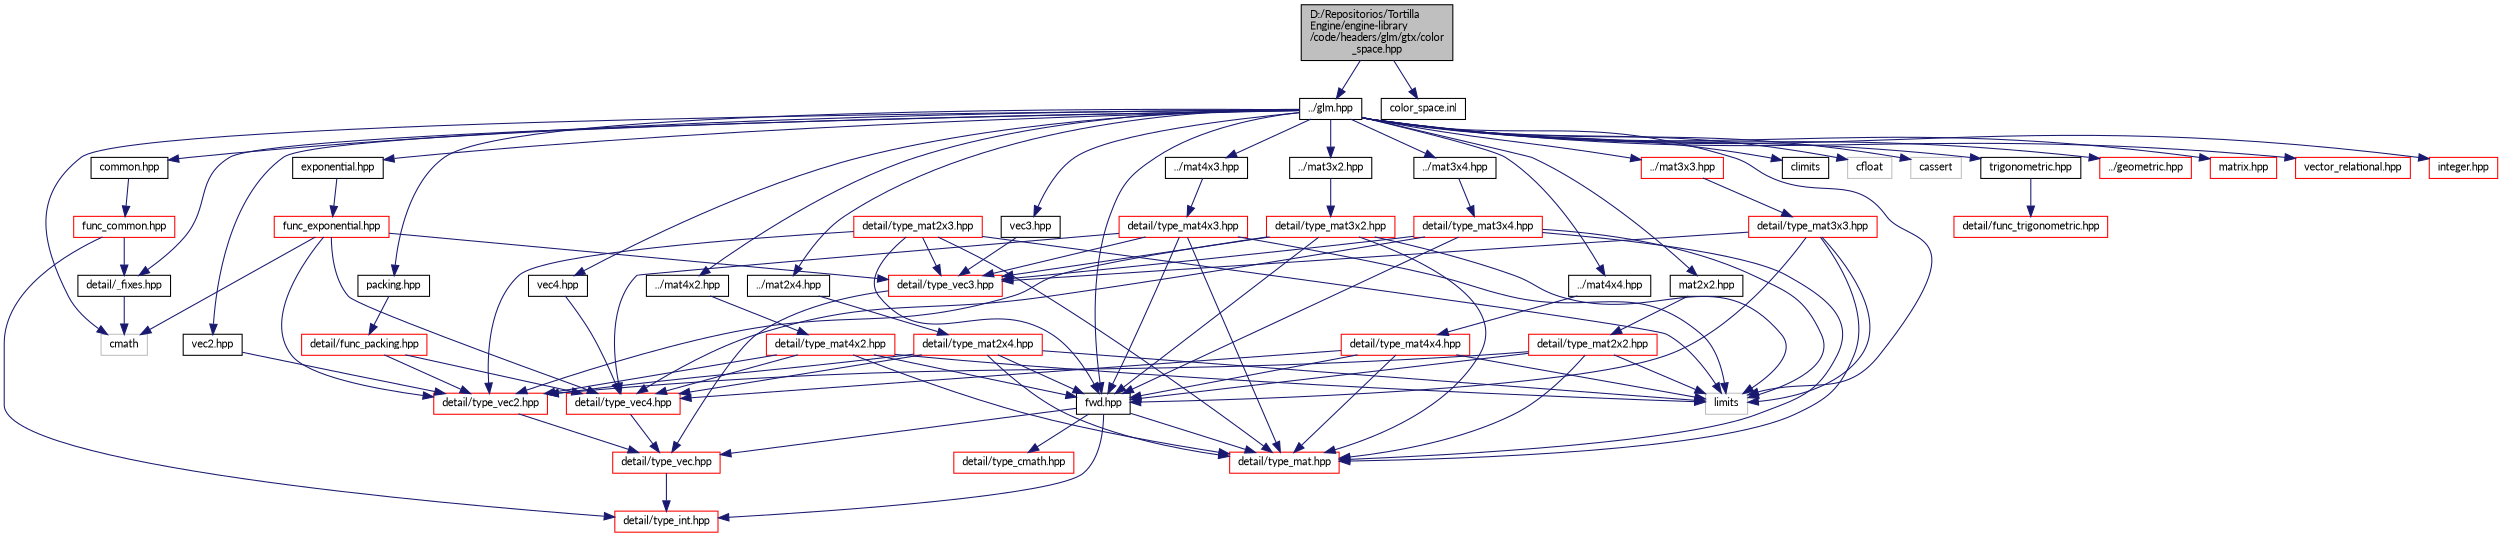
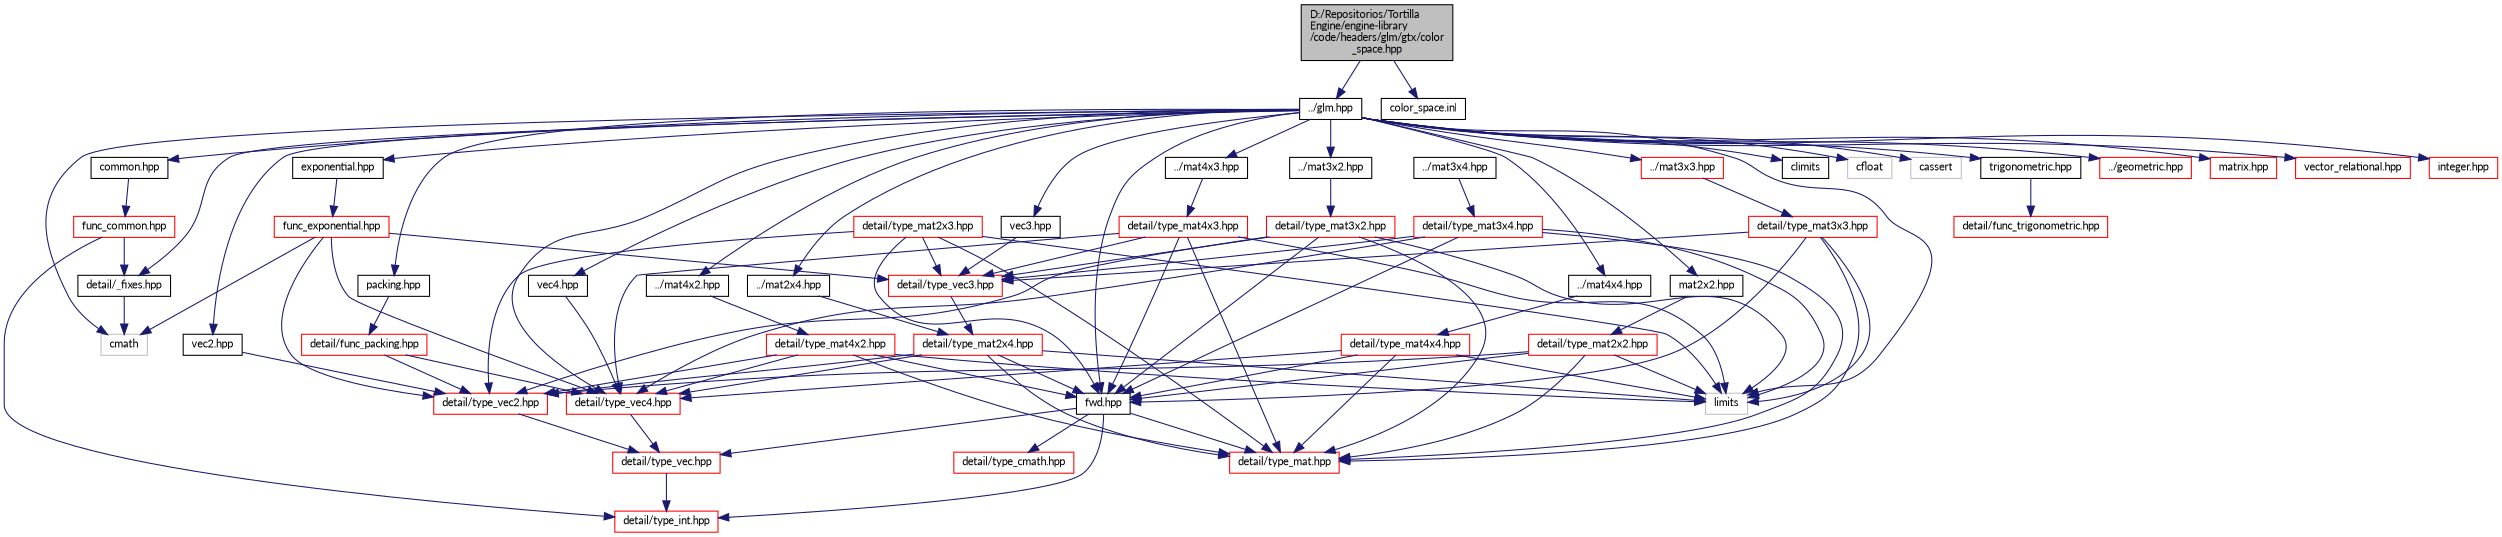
(1388, 136) -> (820, 151)
(744, 347) -> (962, 315)
